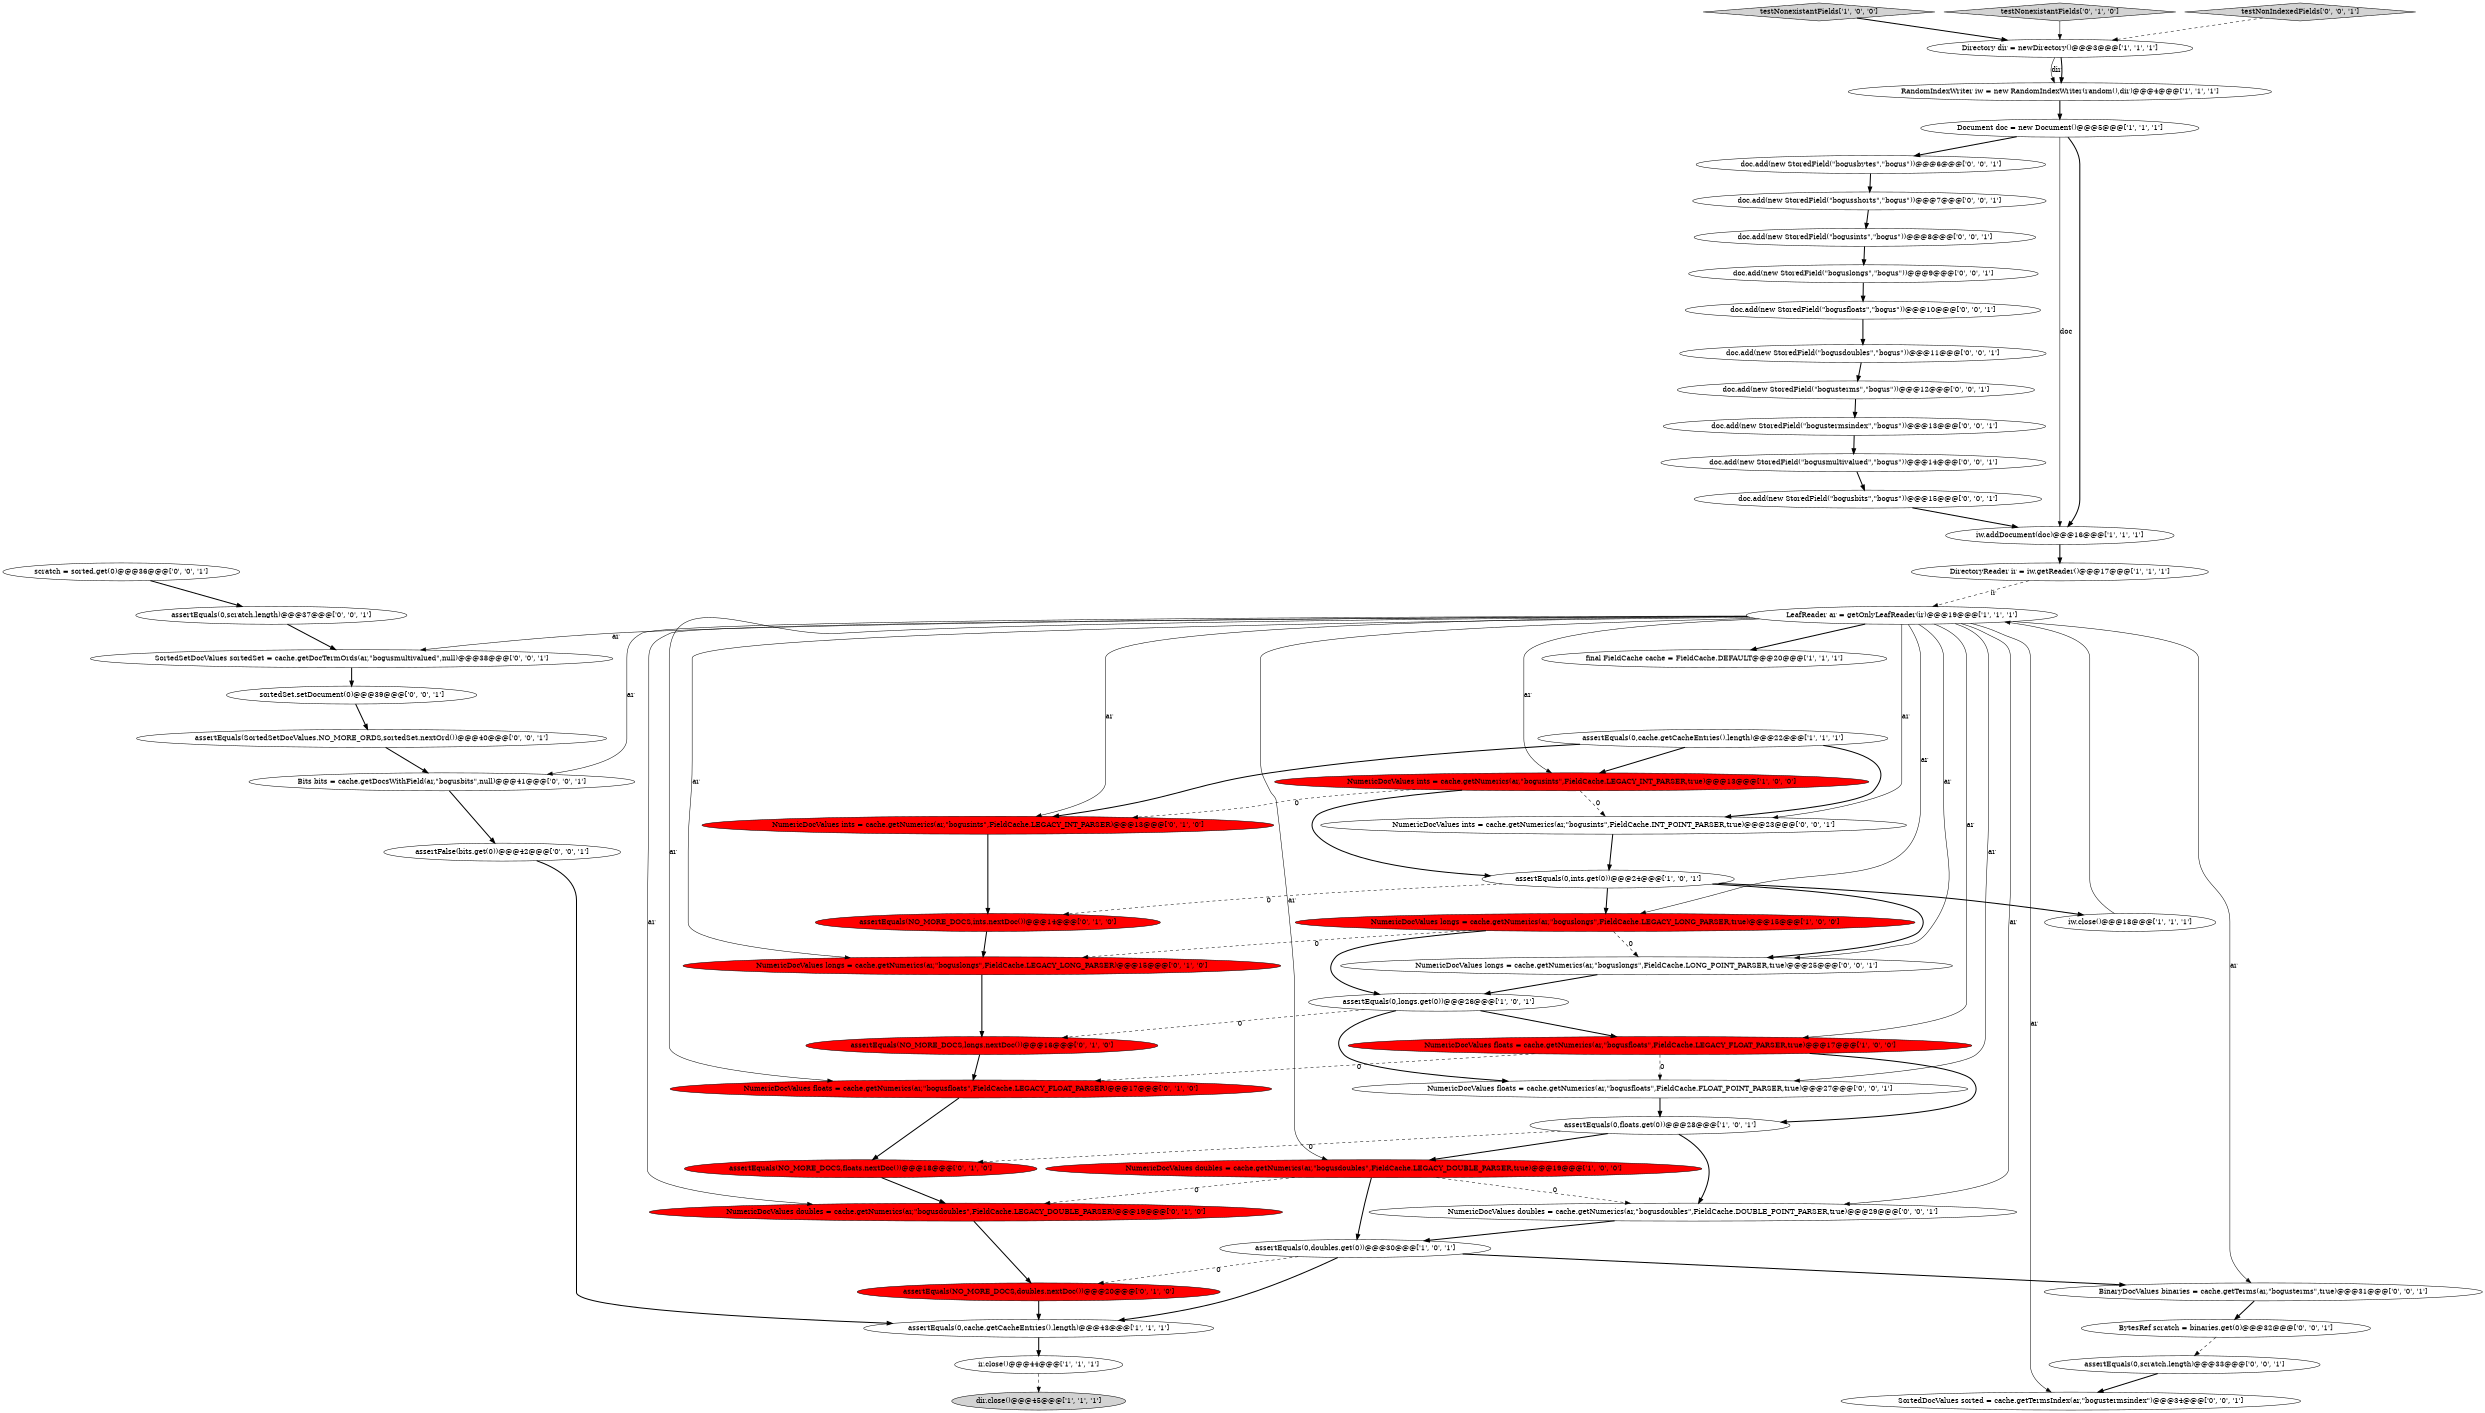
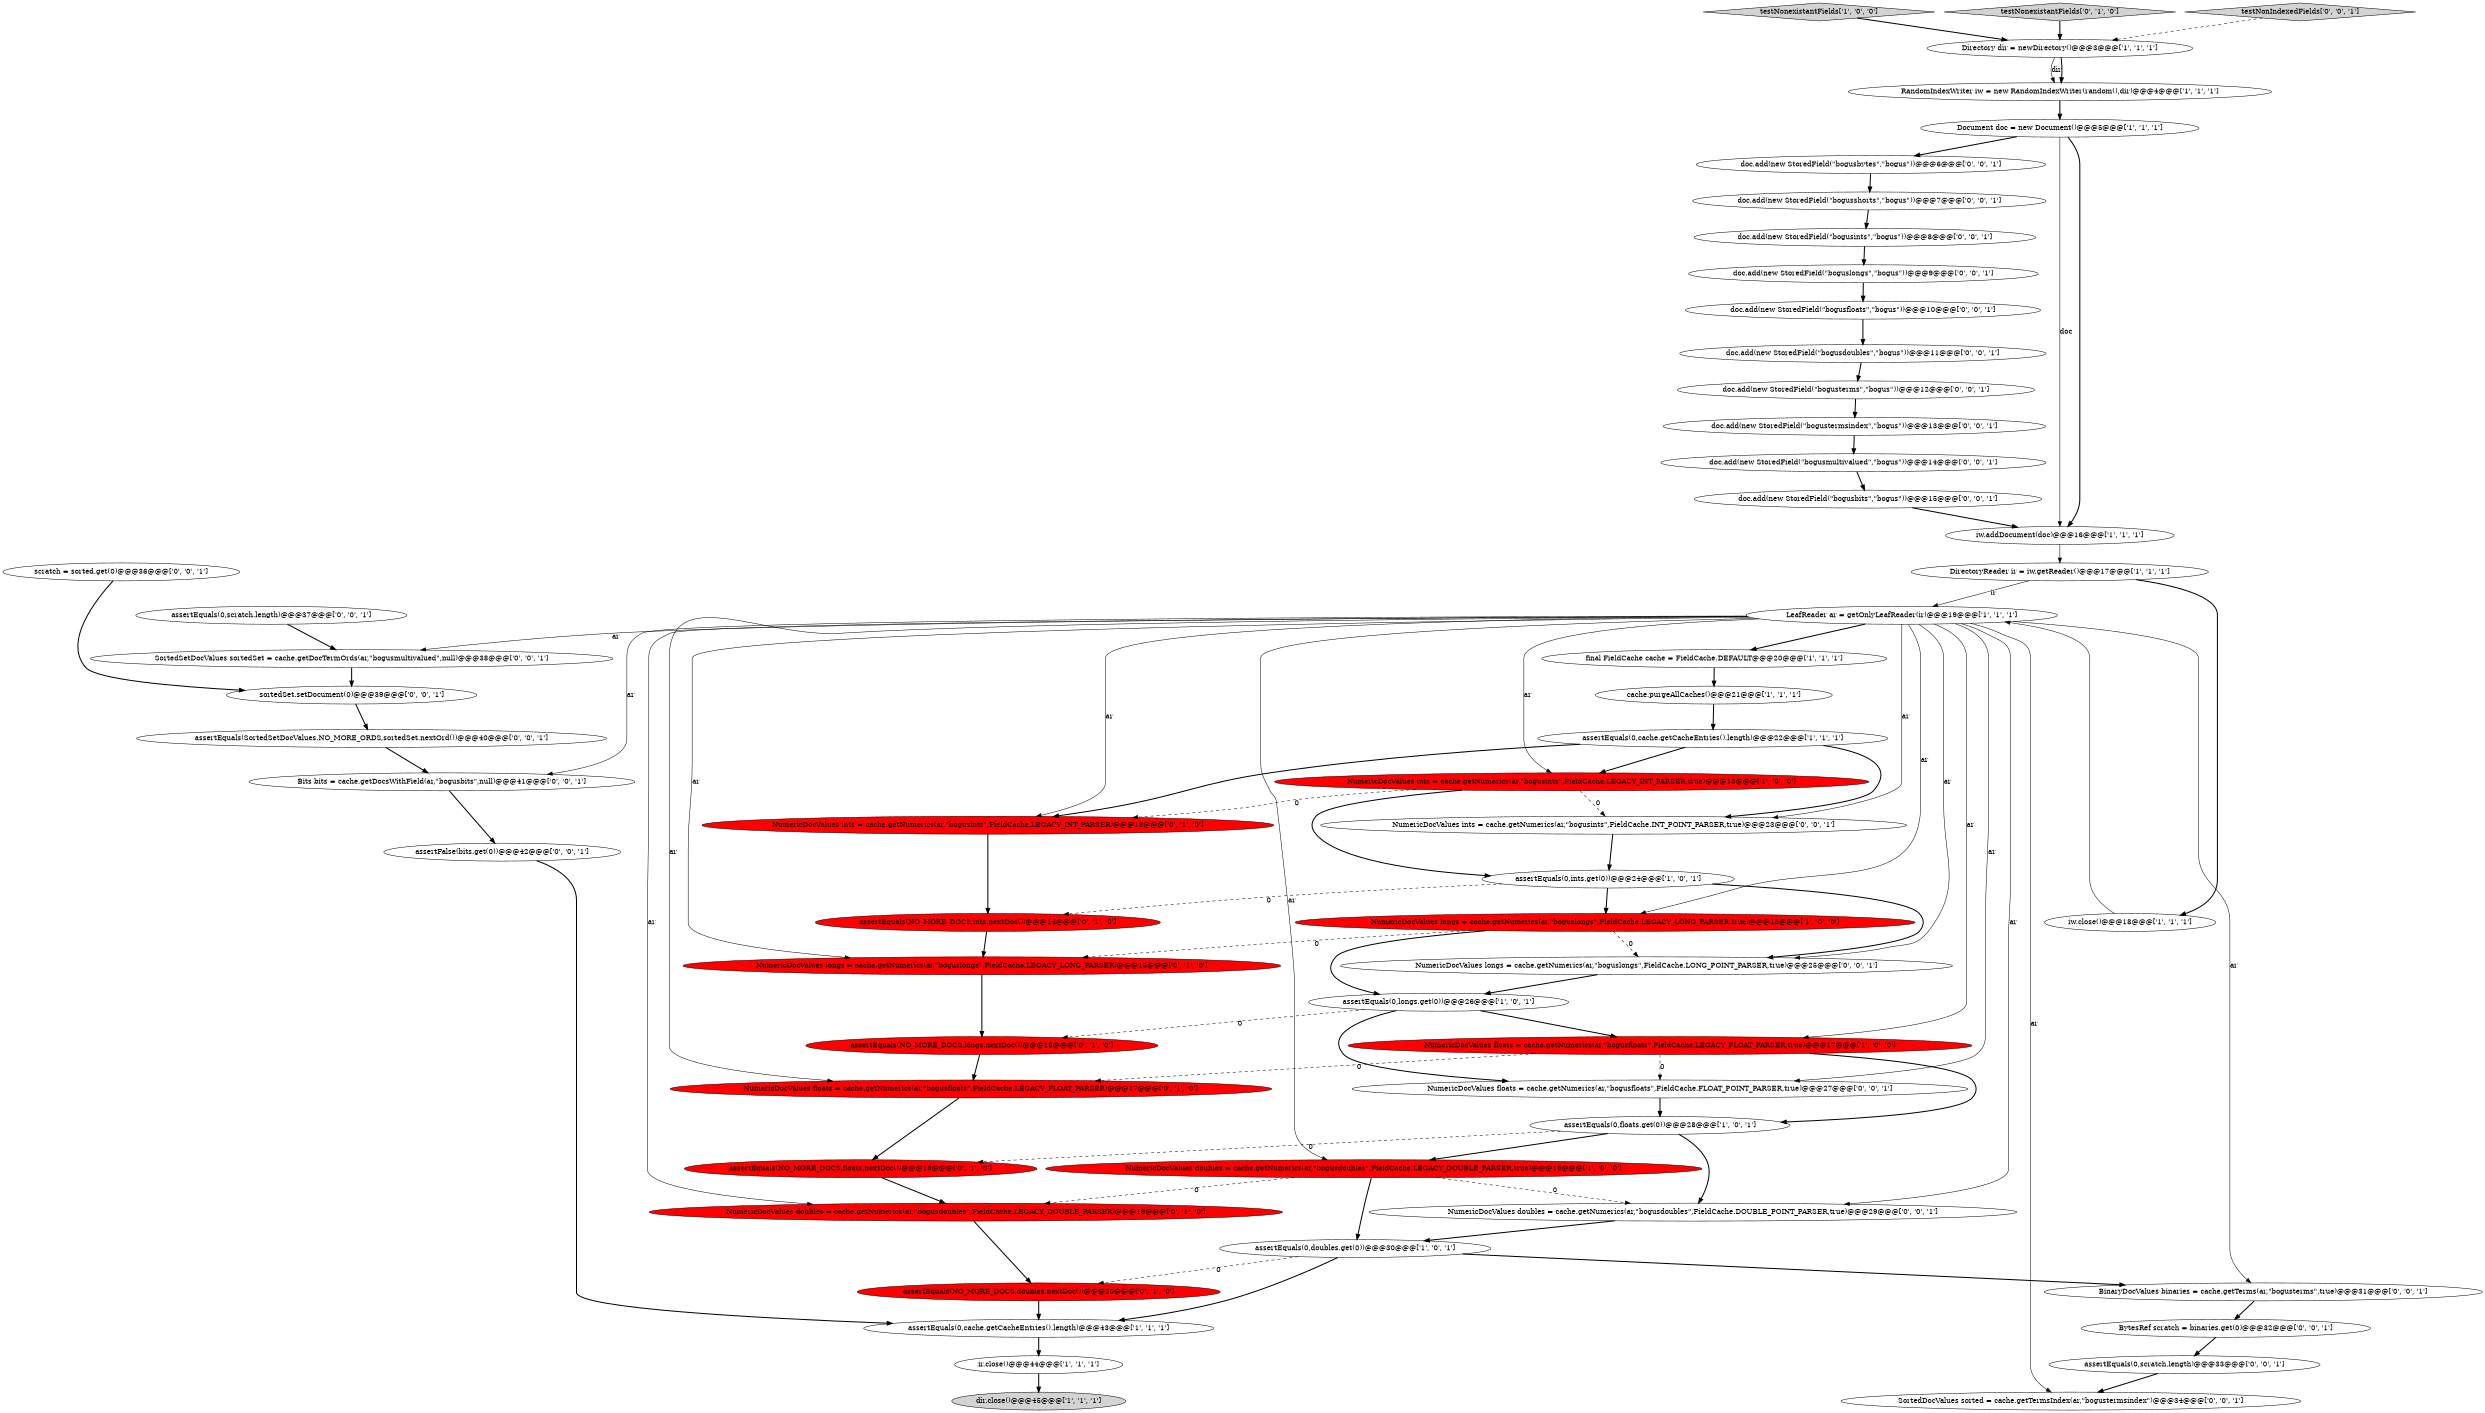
(2060, 28) -> (2060, 28)
(2060, 551) -> (2060, 551)
(194, 593) -> (113, 677)
(1983, 593) -> (1983, 593)
none -> (1714, 695)
(1899, 894) -> (2217, 726)
(2207, 1345) -> (2207, 1345)
(1039, 1380) -> (1039, 1380)
